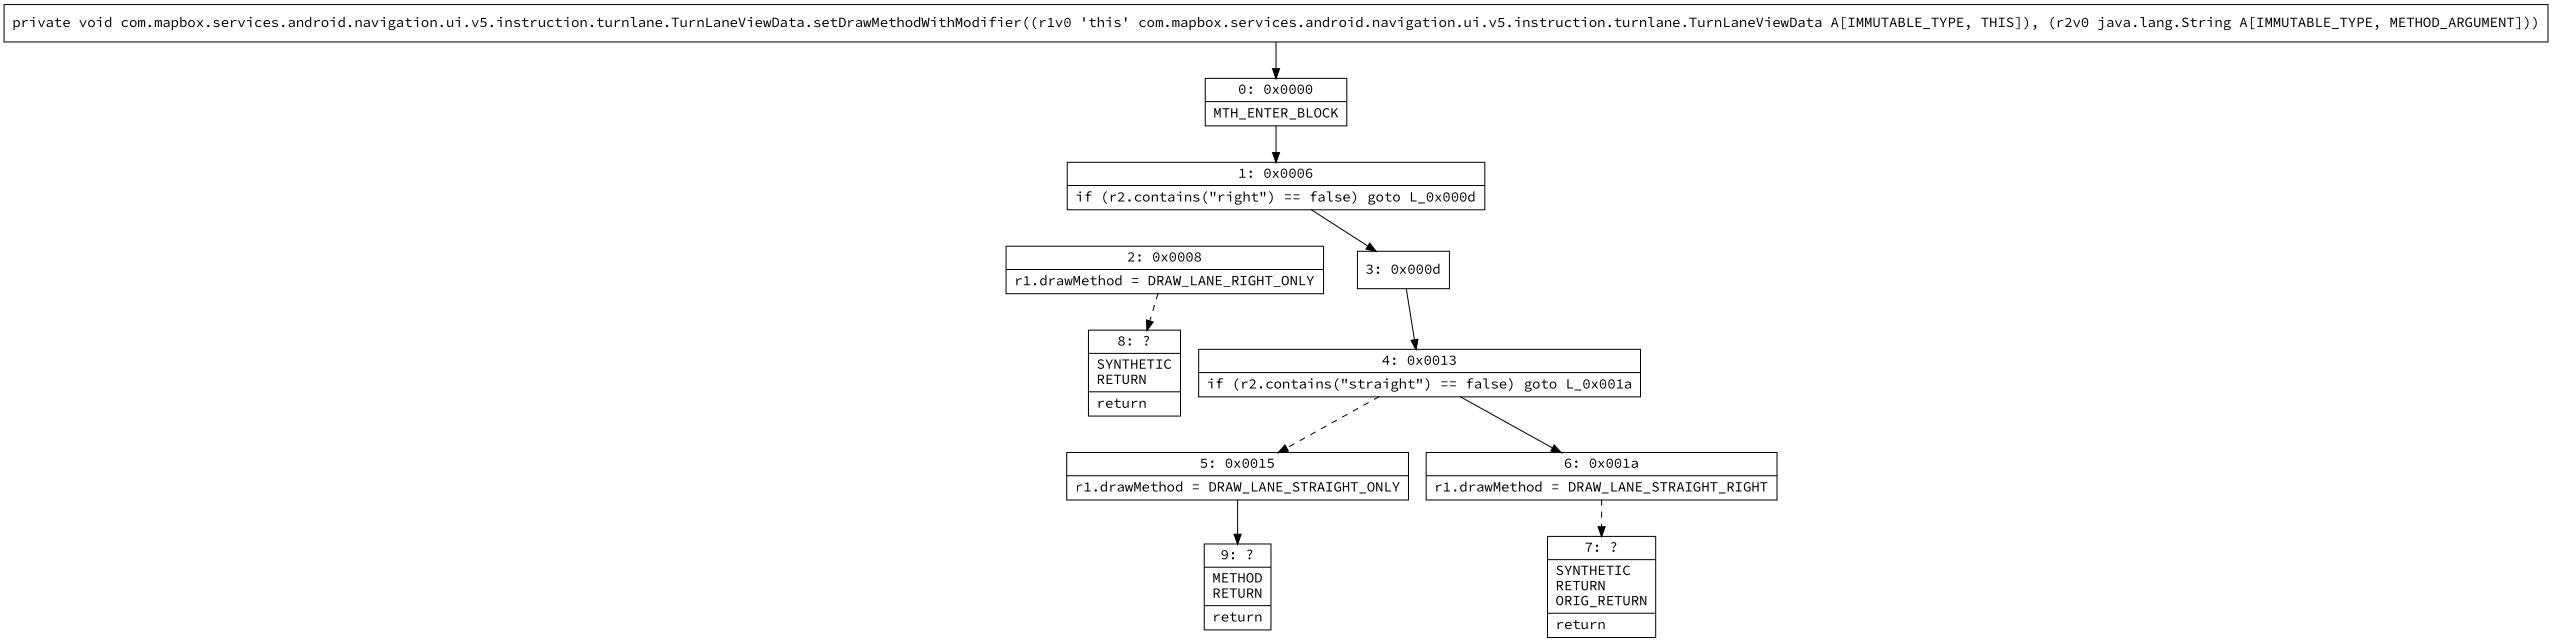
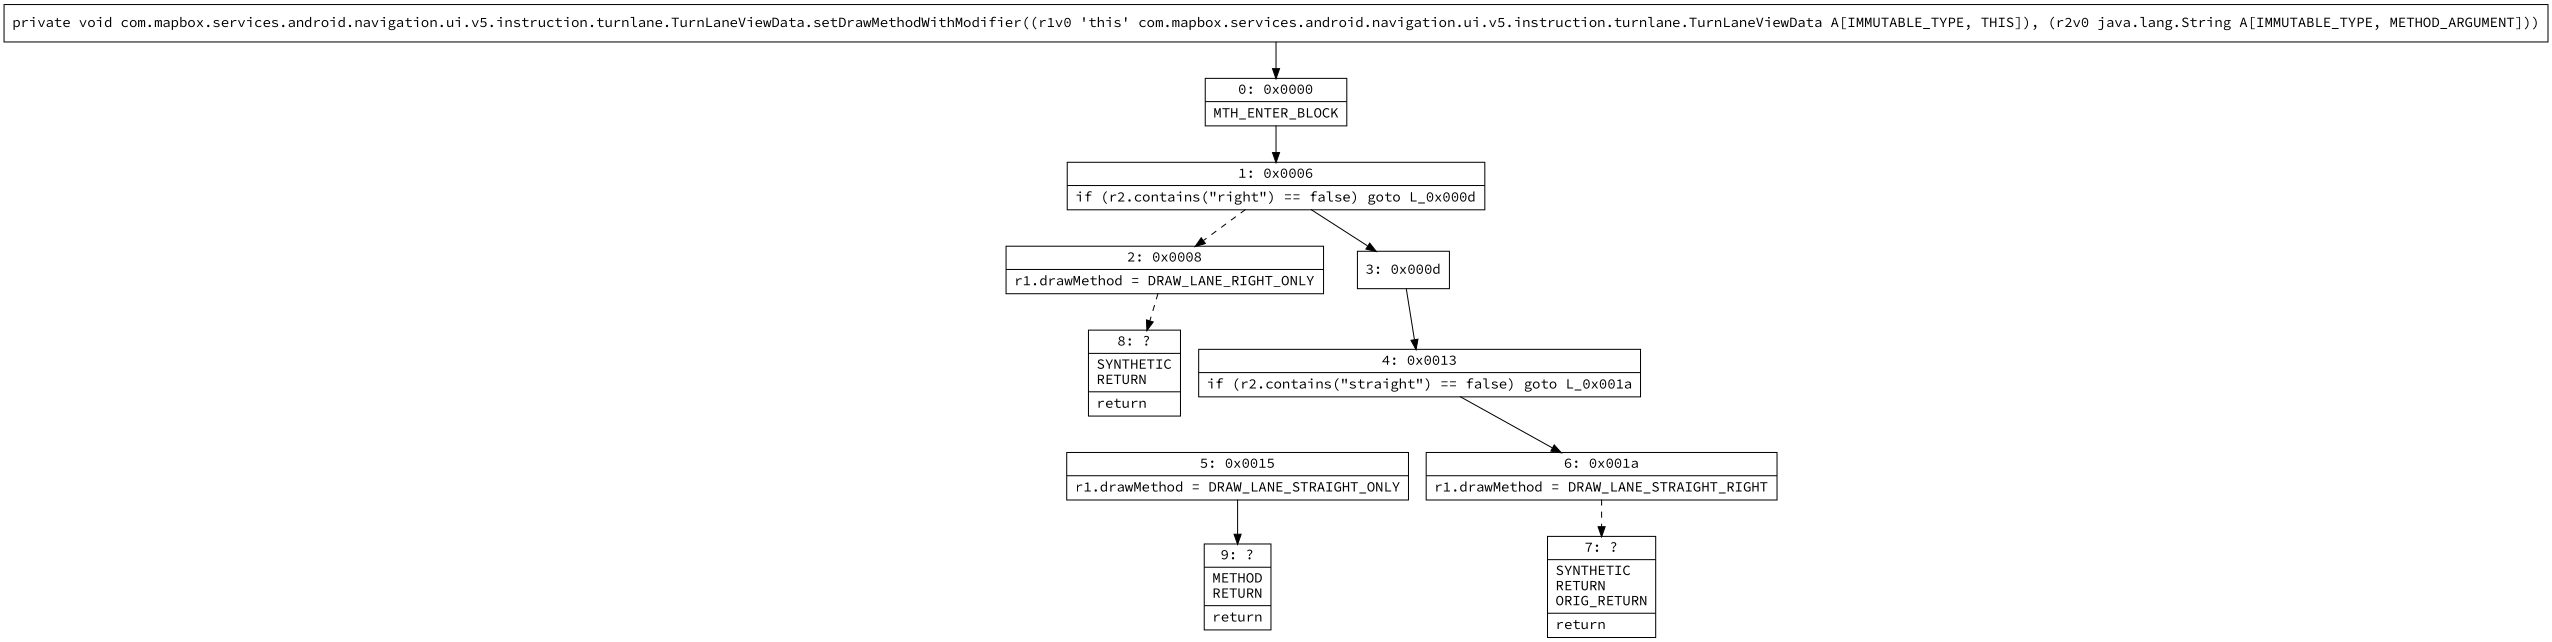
none -> (1225, 225)
(1333, 422) -> none
